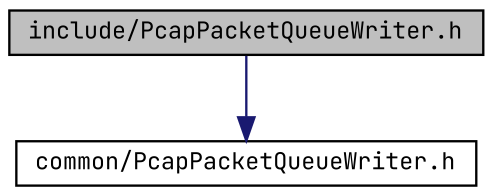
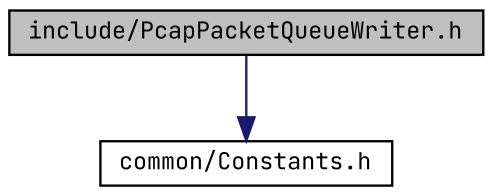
(246, 163) -> (246, 163)
